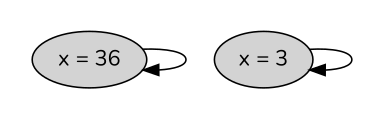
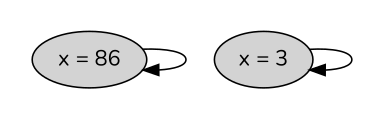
(89, 60) -> (89, 60)
